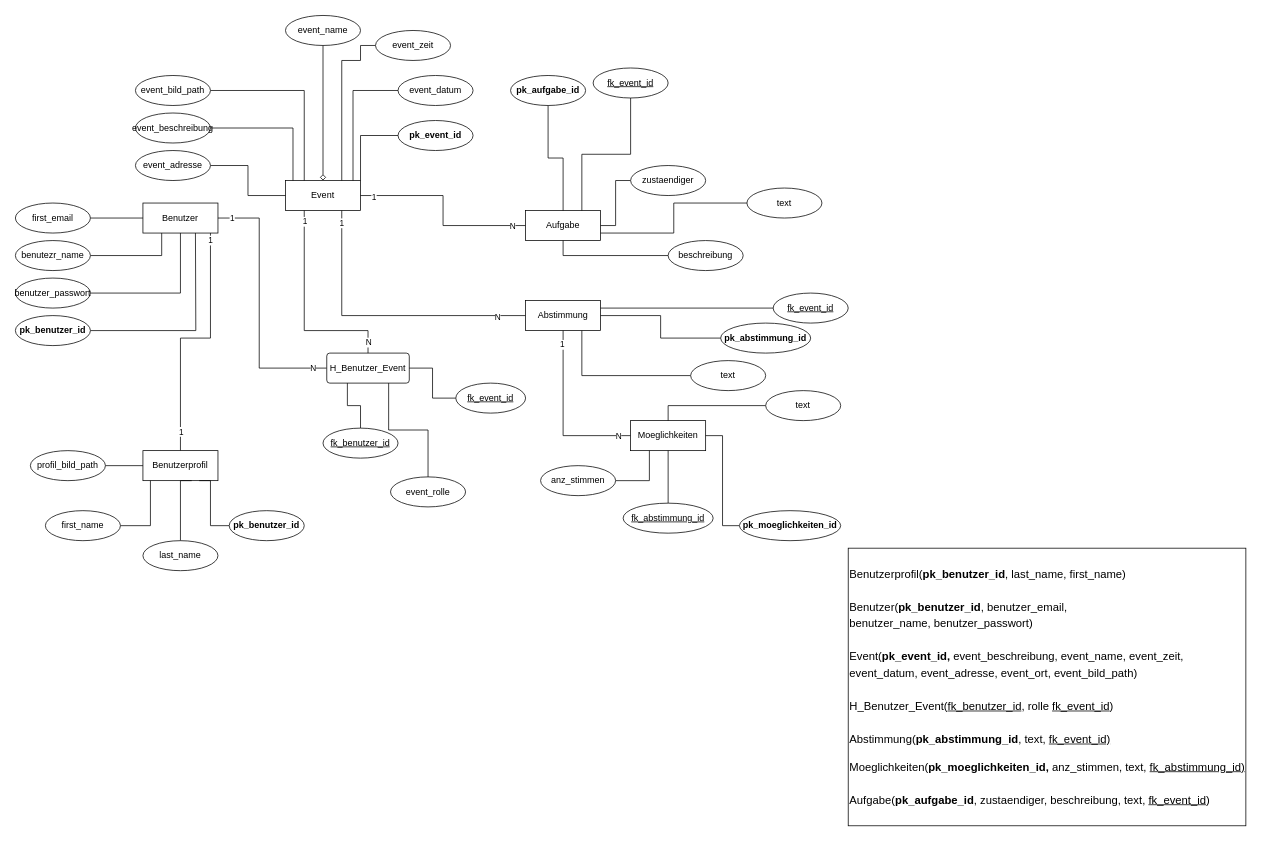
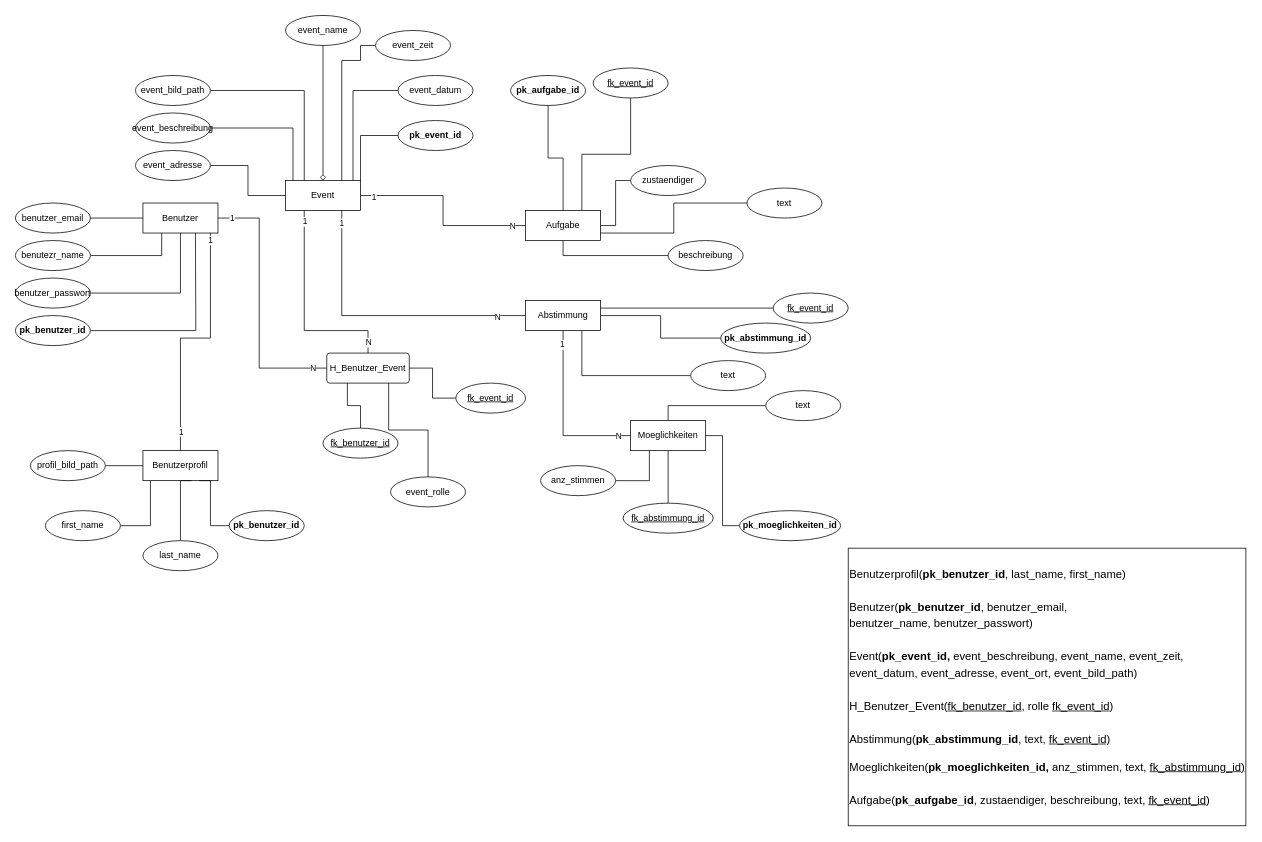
(53, 218) -> (53, 218)
